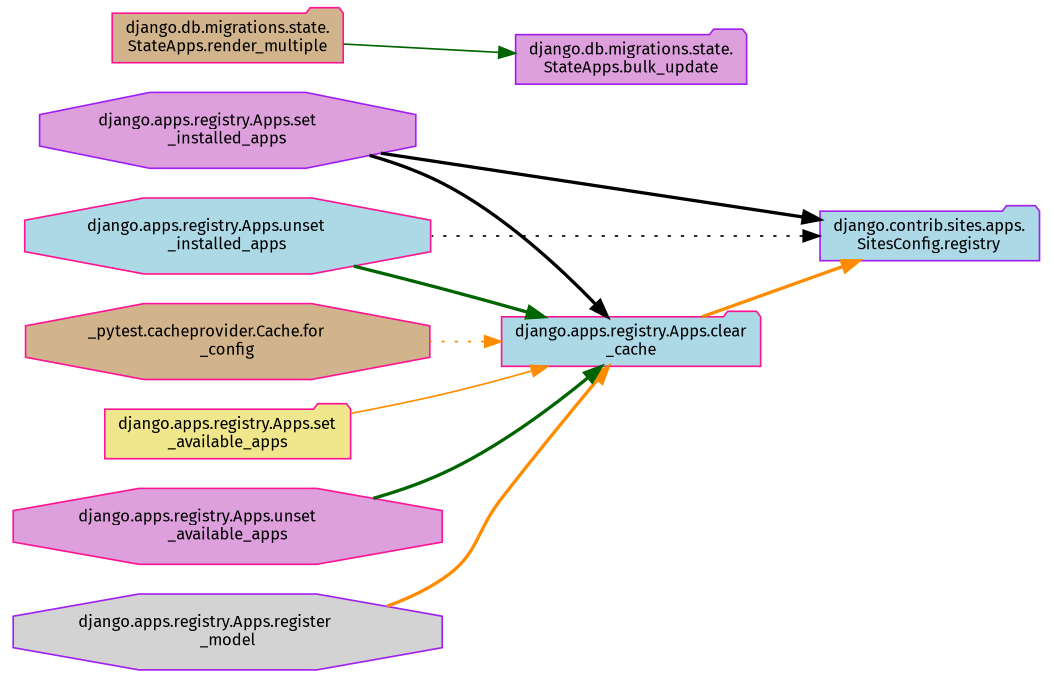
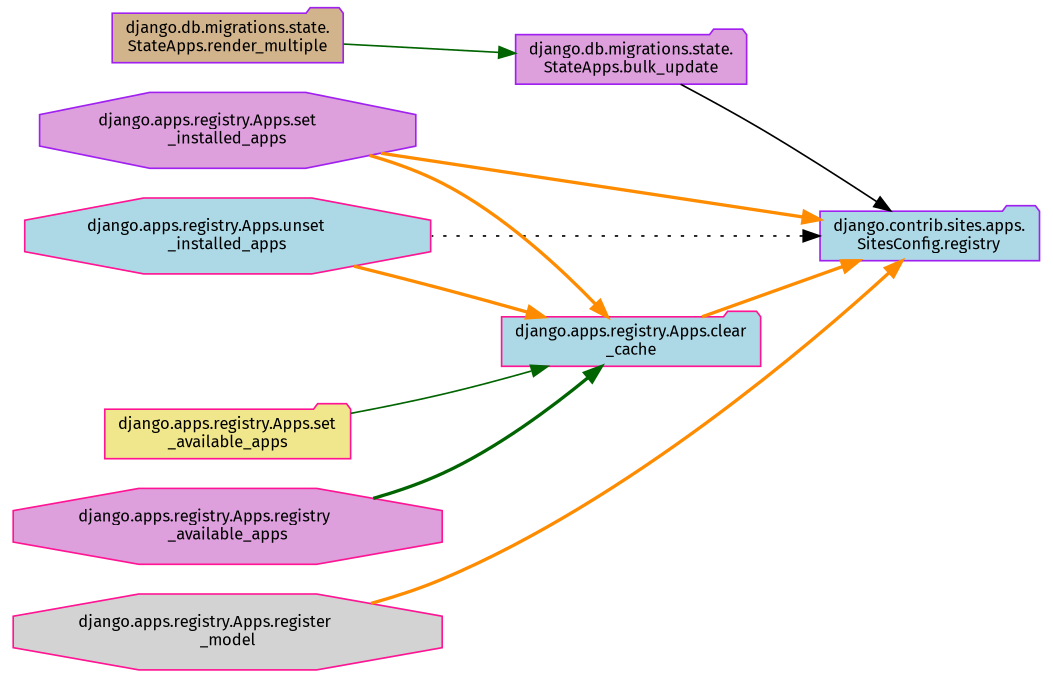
(228, 38) -> (228, 38)
none -> (780, 140)
(592, 185) -> (592, 185)
(493, 214) -> (493, 214)
(441, 288) -> (441, 288)
(228, 342) -> none
(442, 394) -> (442, 394)
(499, 503) -> (647, 465)
(228, 526) -> (228, 526)
(228, 632) -> (228, 632)
